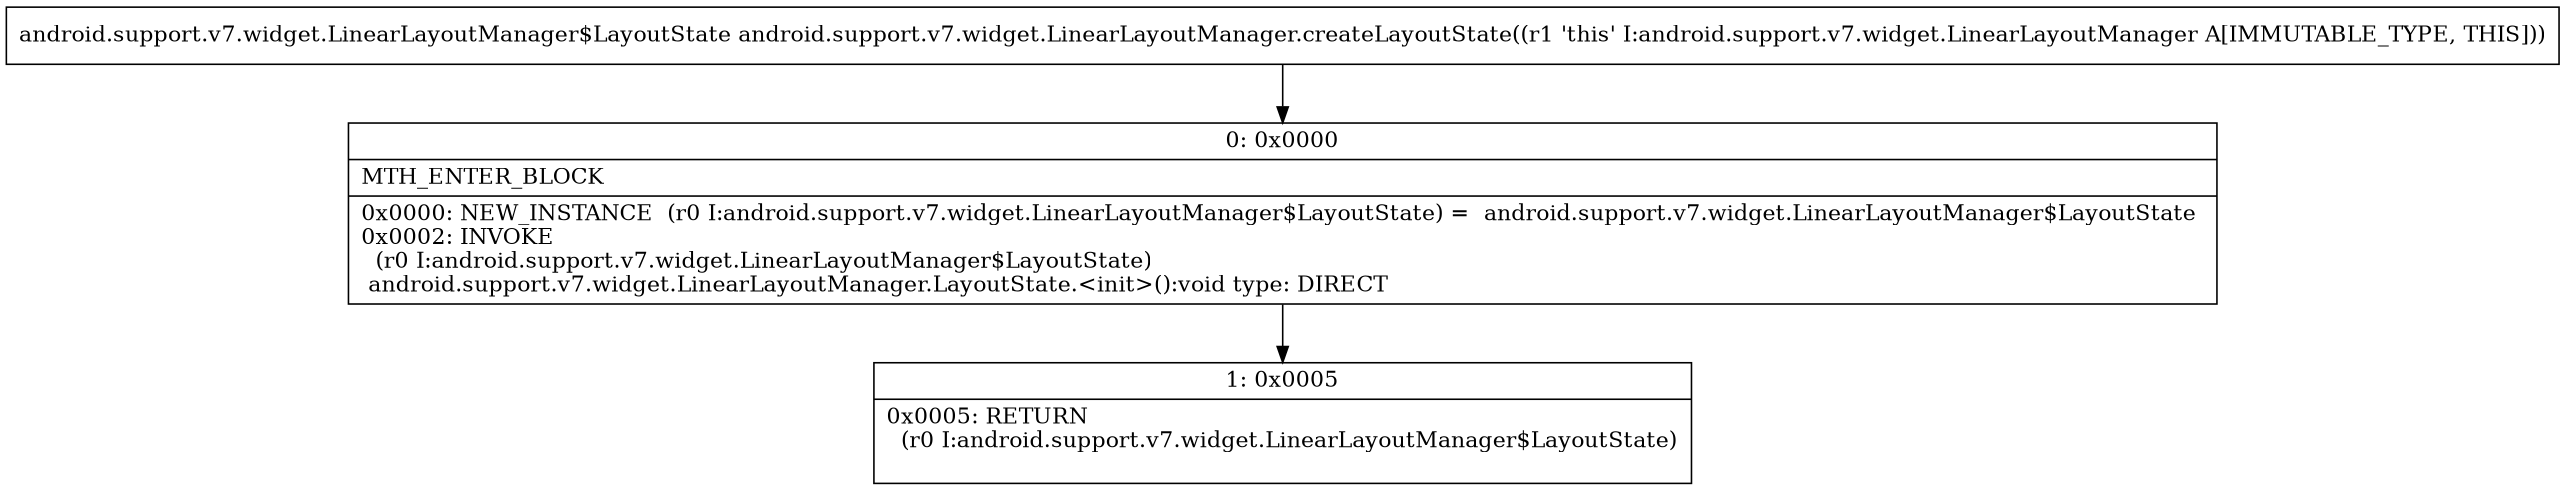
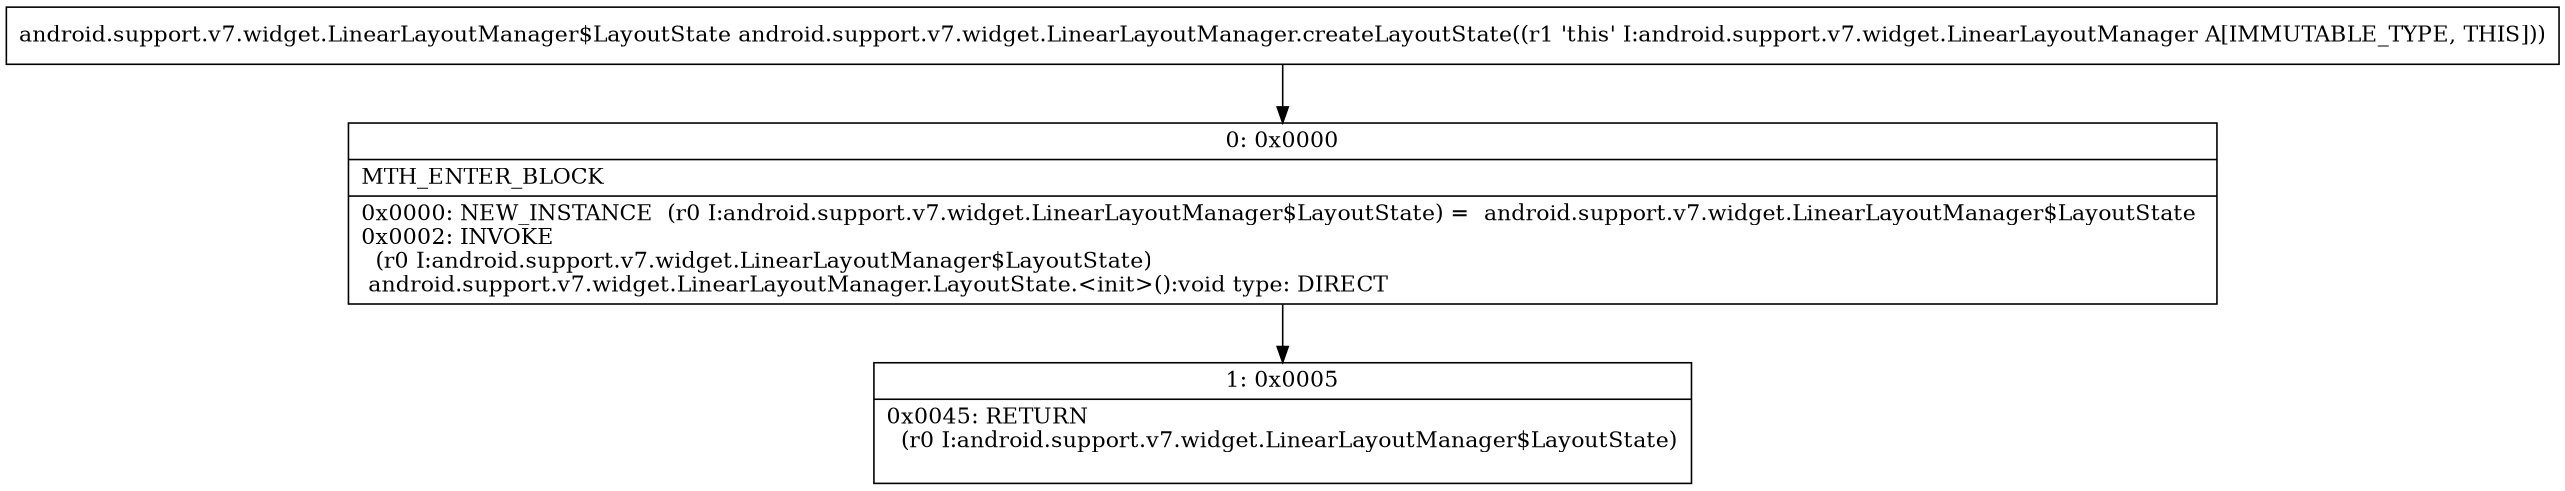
(995, 417) -> (995, 417)
